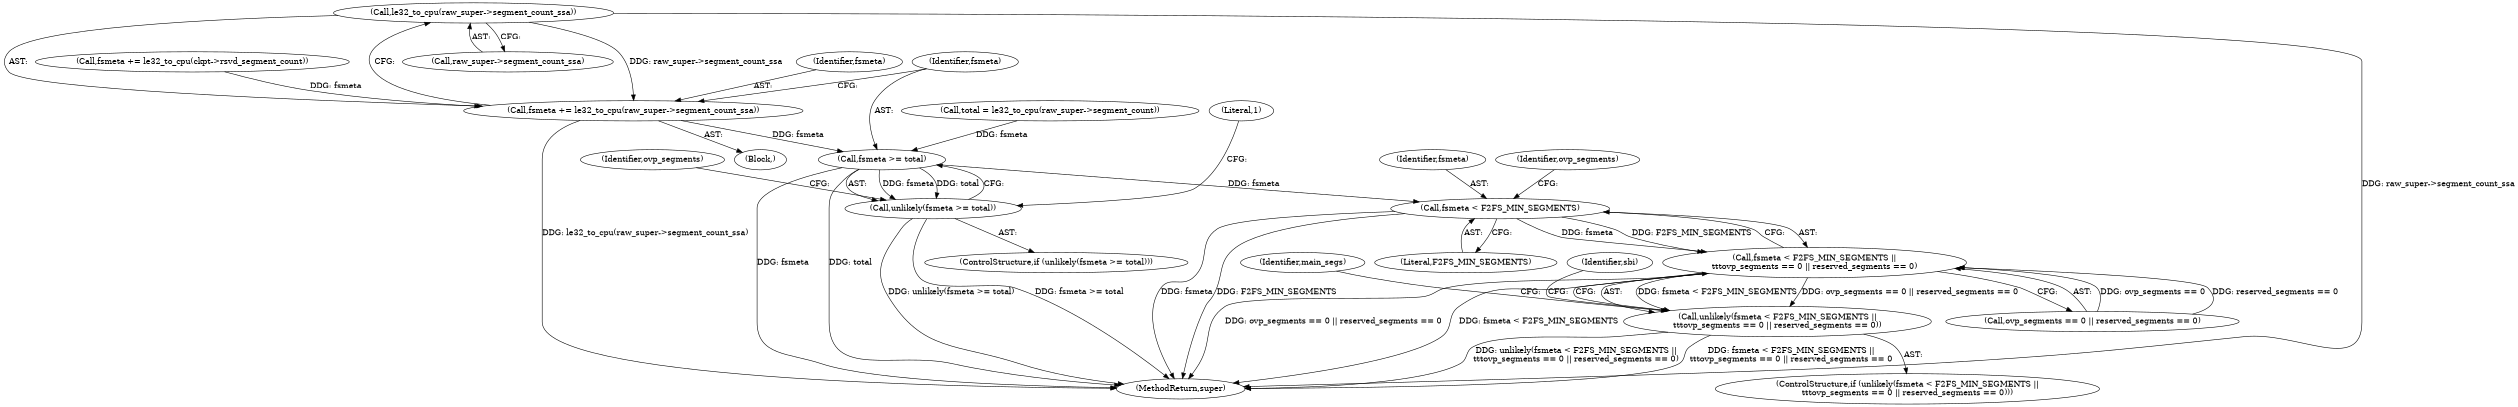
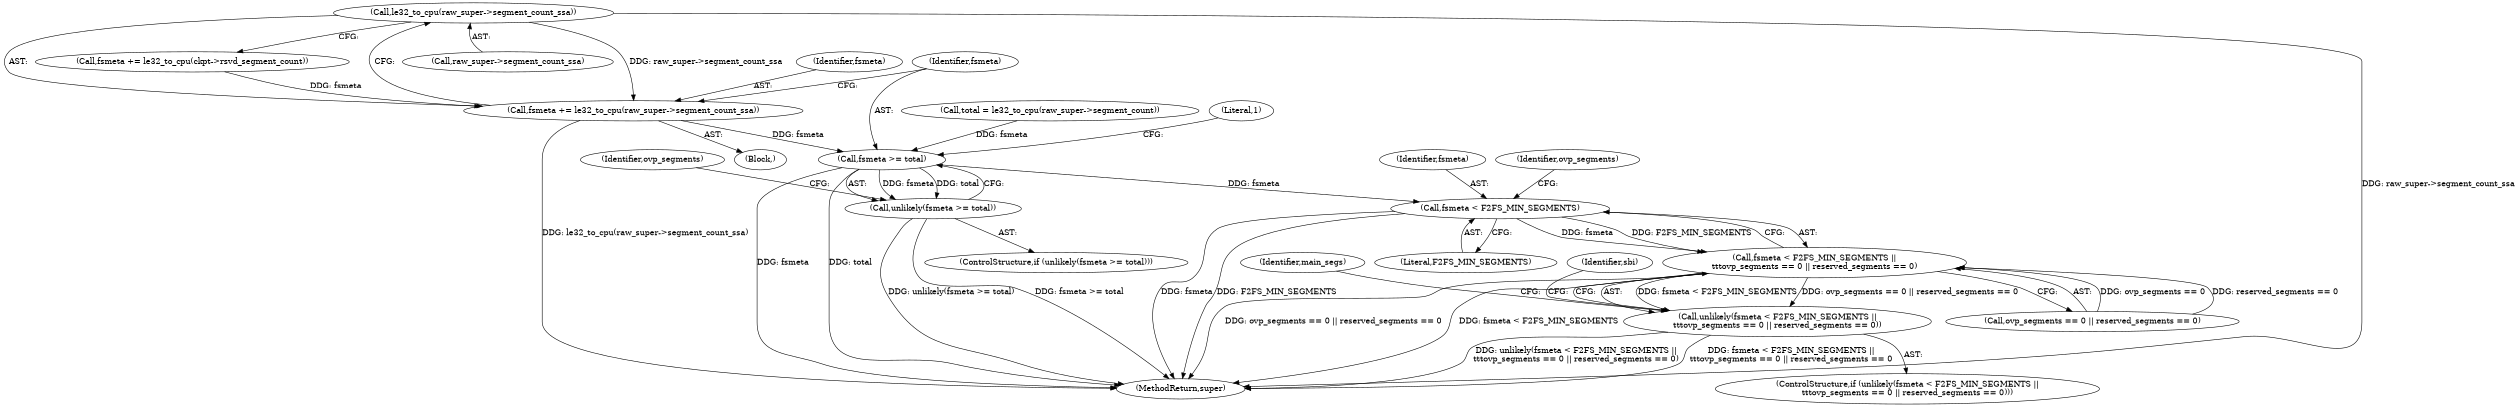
(496, 34) -> (327, 35)
(1150, 197) -> (1081, 140)
